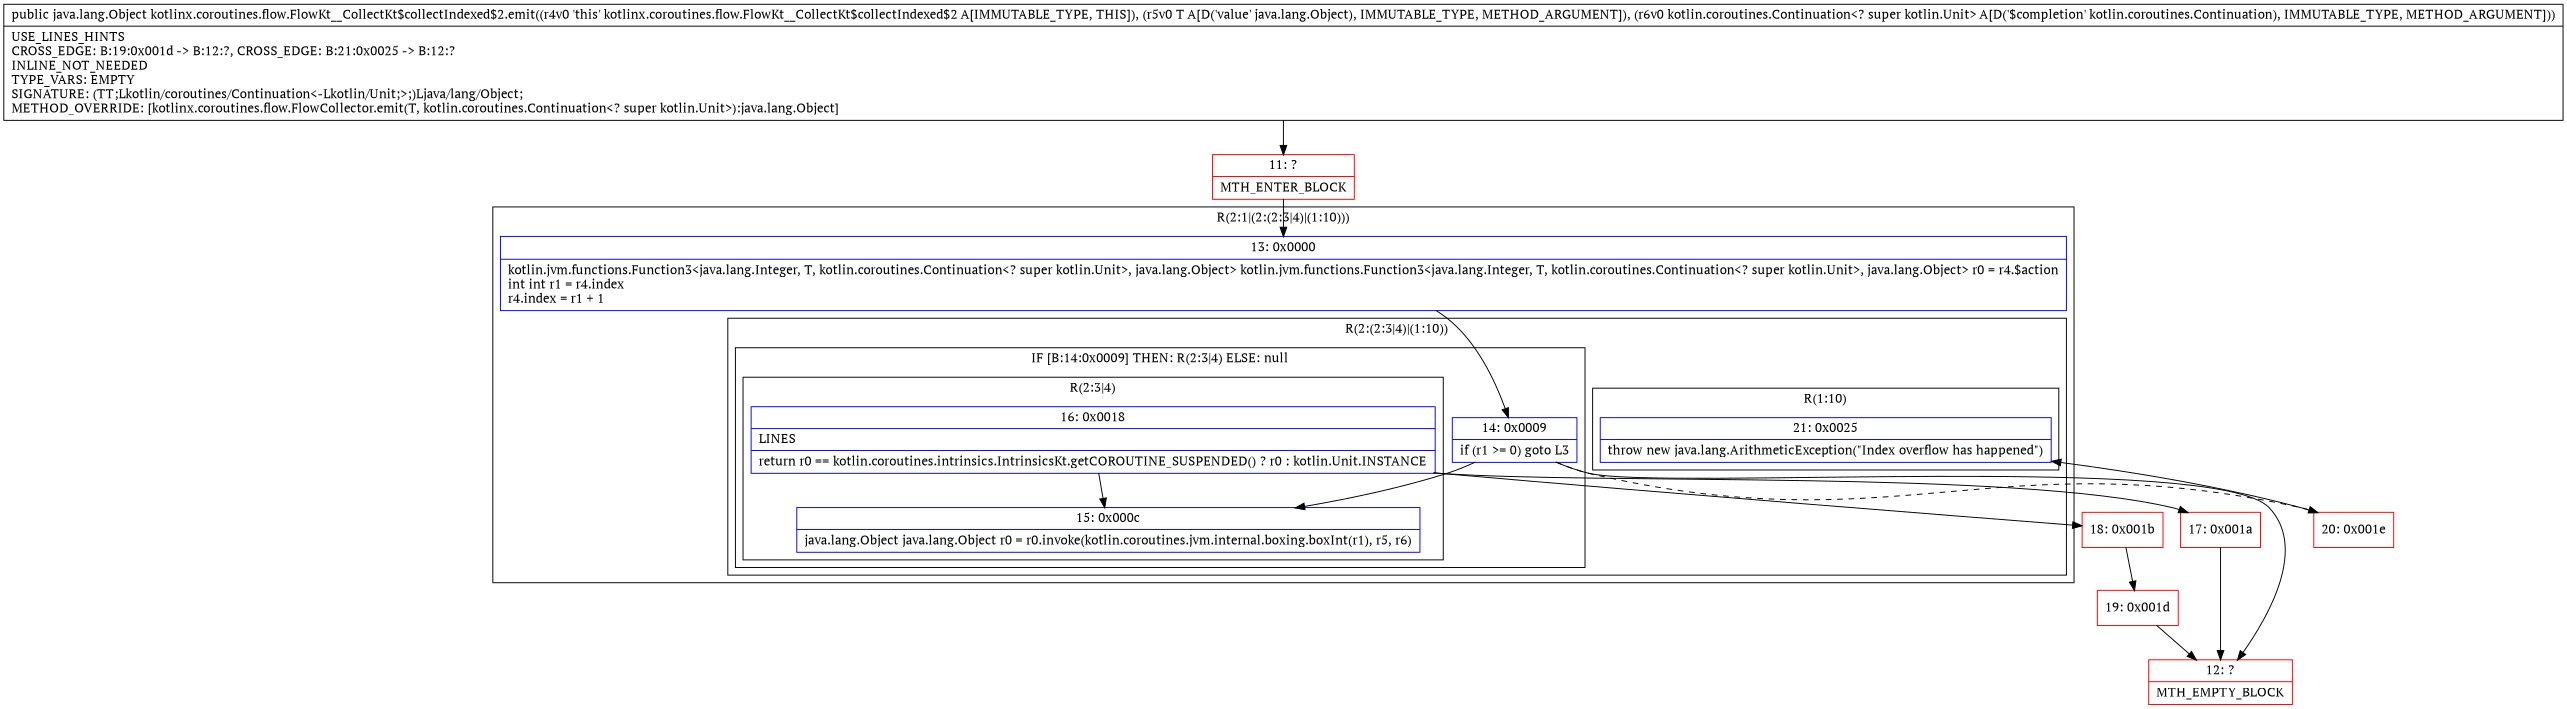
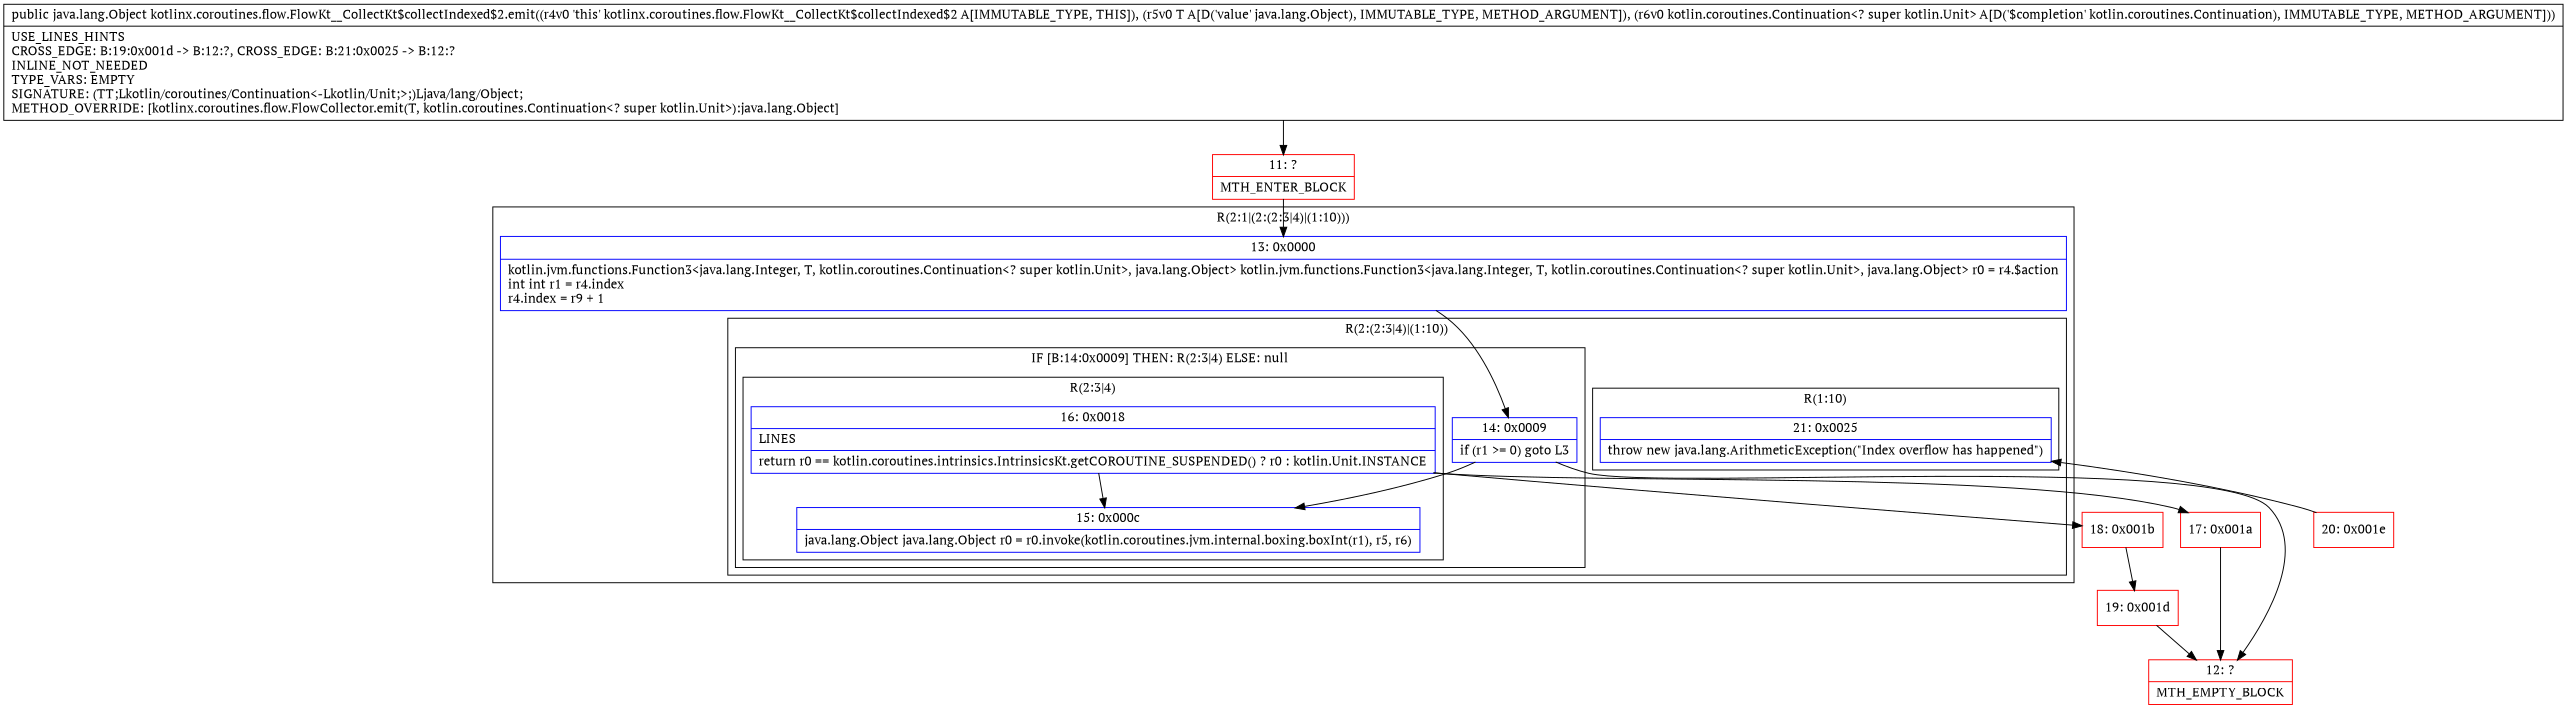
(557, 299) -> (557, 299)
(1931, 493) -> none
